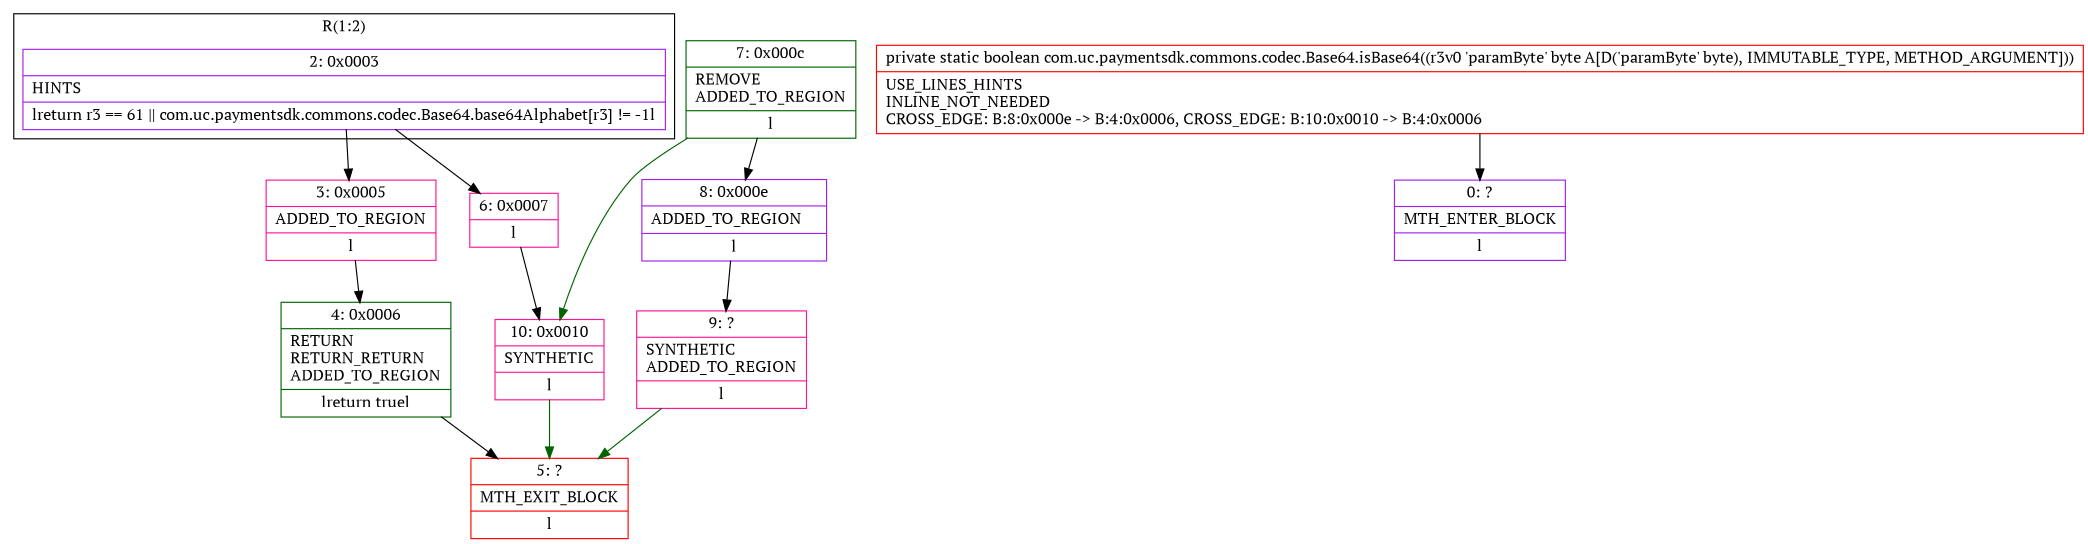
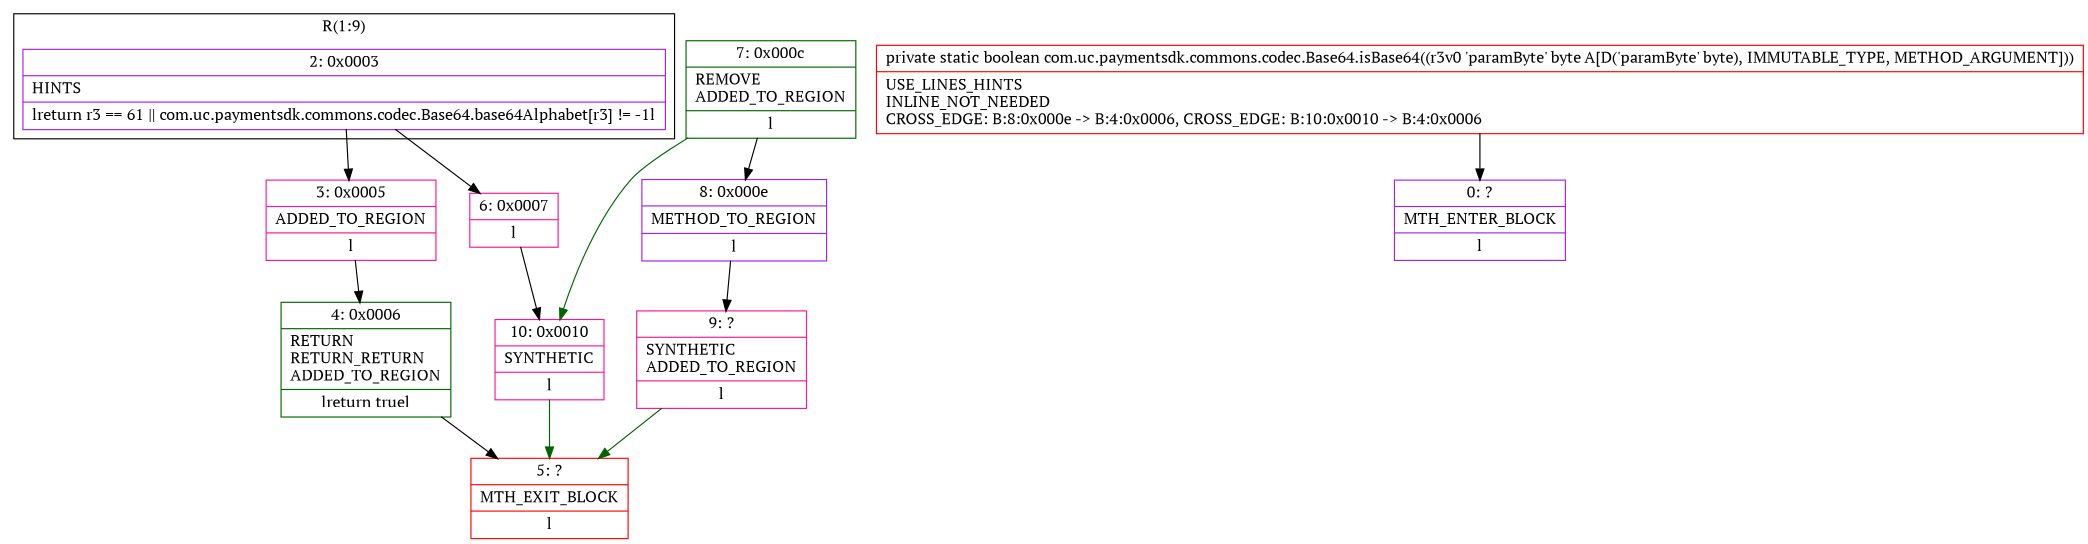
(344, 27) -> (344, 27)
(727, 219) -> (734, 219)
